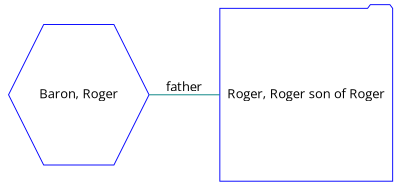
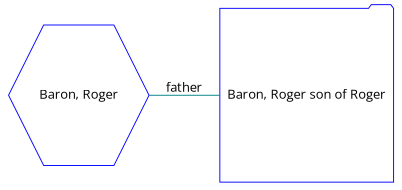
(306, 95) -> (307, 95)
